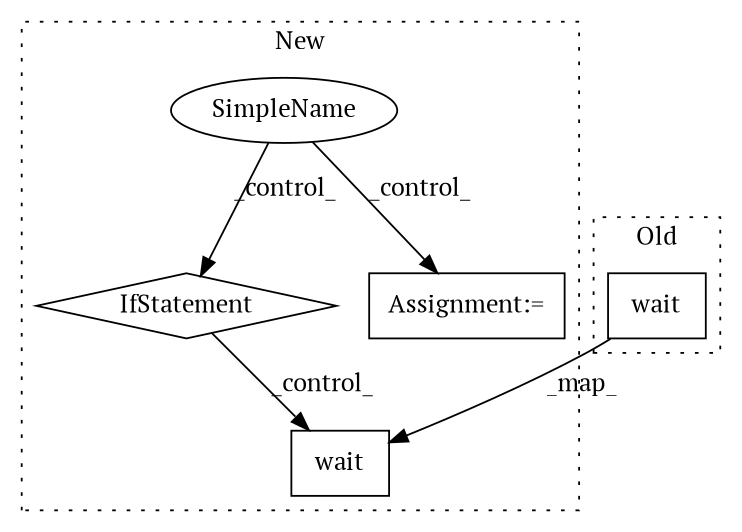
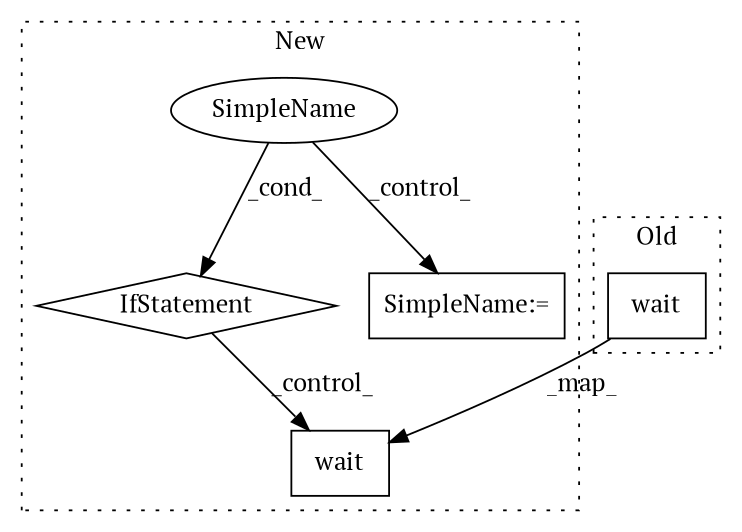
(286, 189) -> (286, 189)
(467, 306) -> (467, 306)
